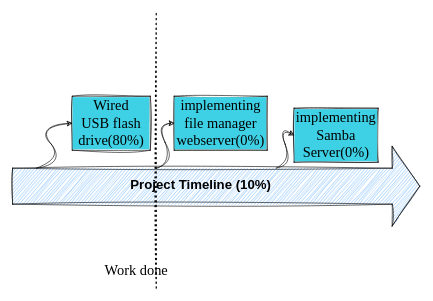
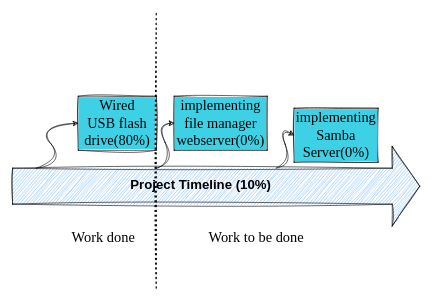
(111, 123) -> (117, 123)
none -> (258, 237)
(138, 270) -> (105, 237)
